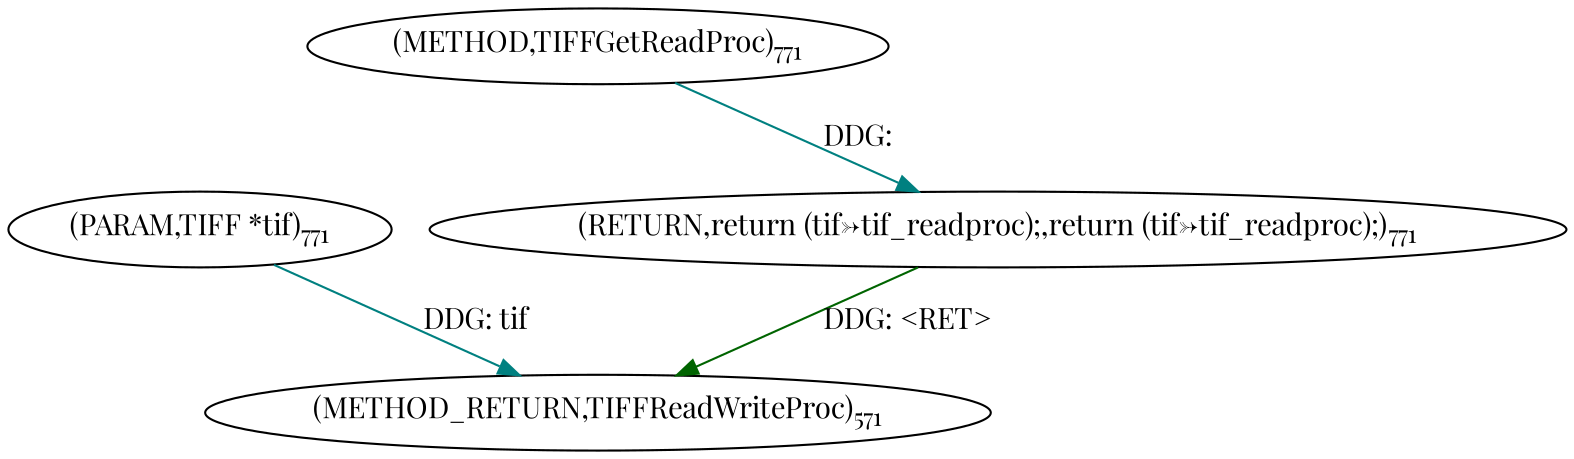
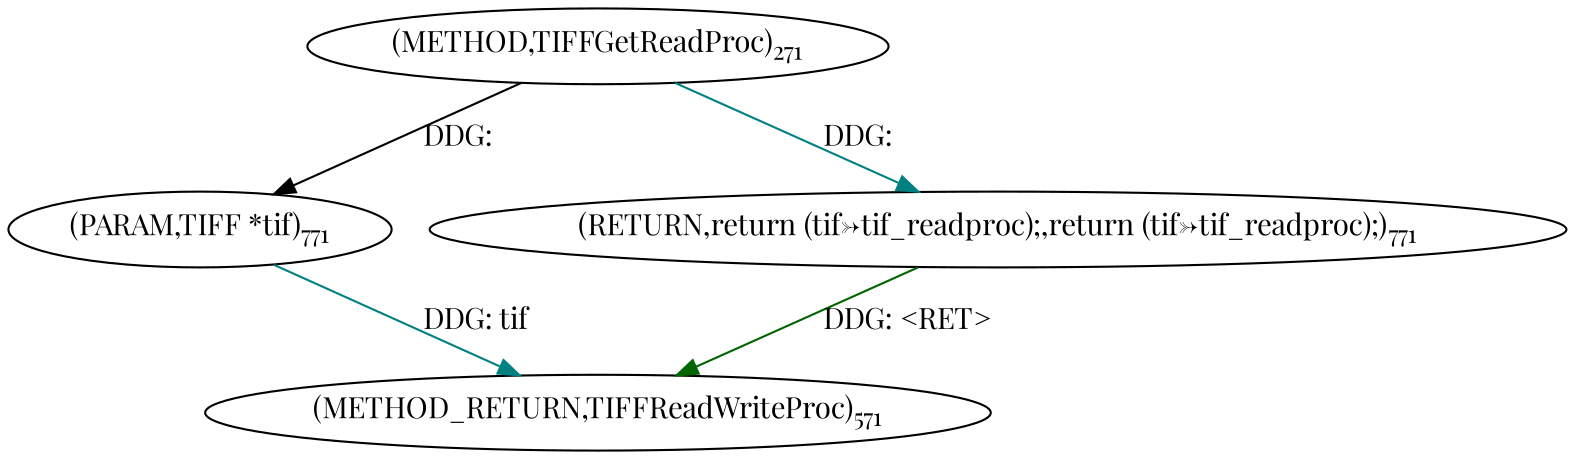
(789, 43) -> (789, 43)
none -> (407, 134)
